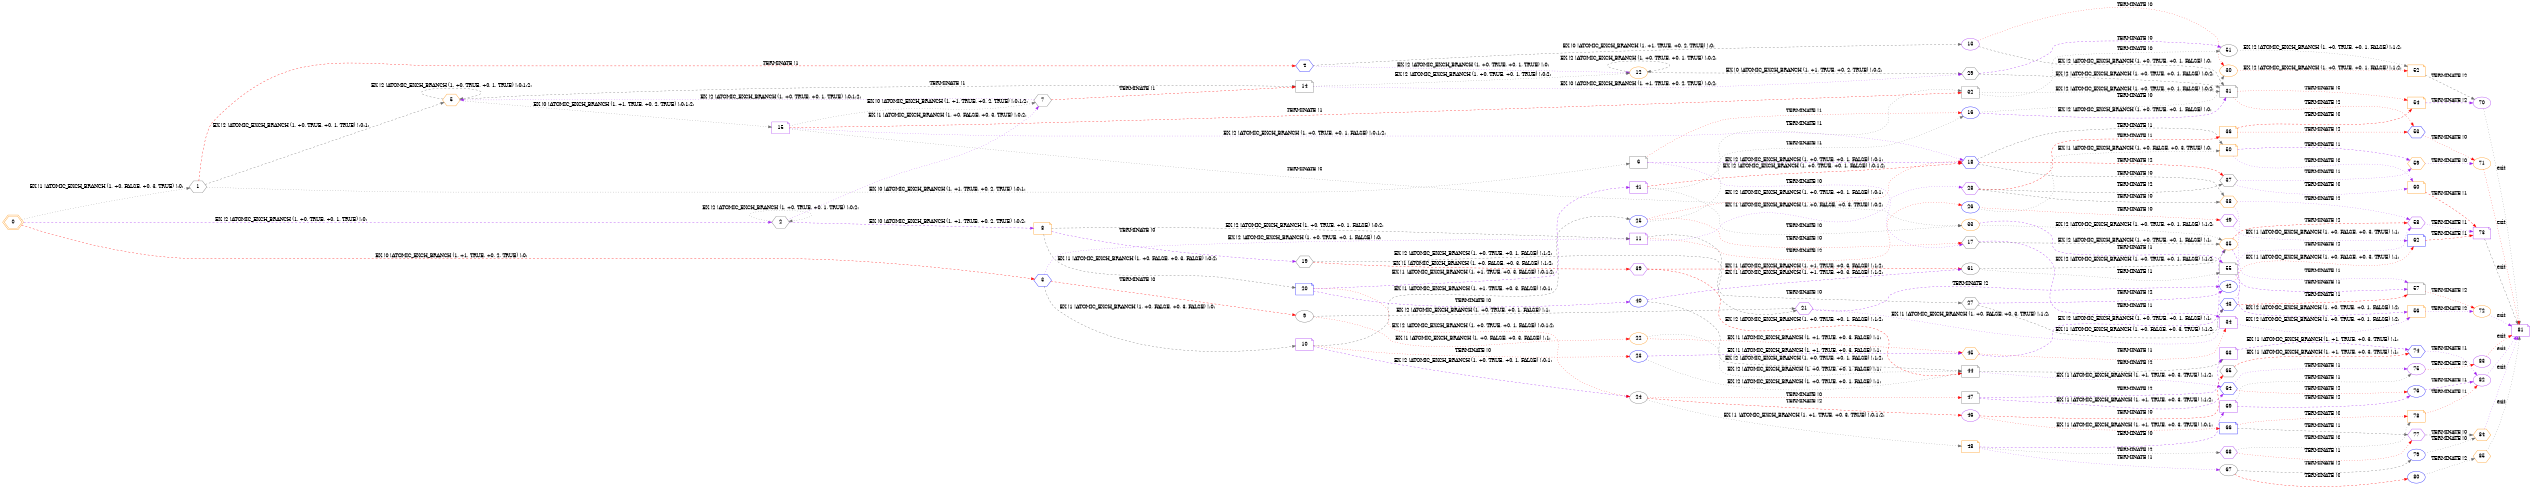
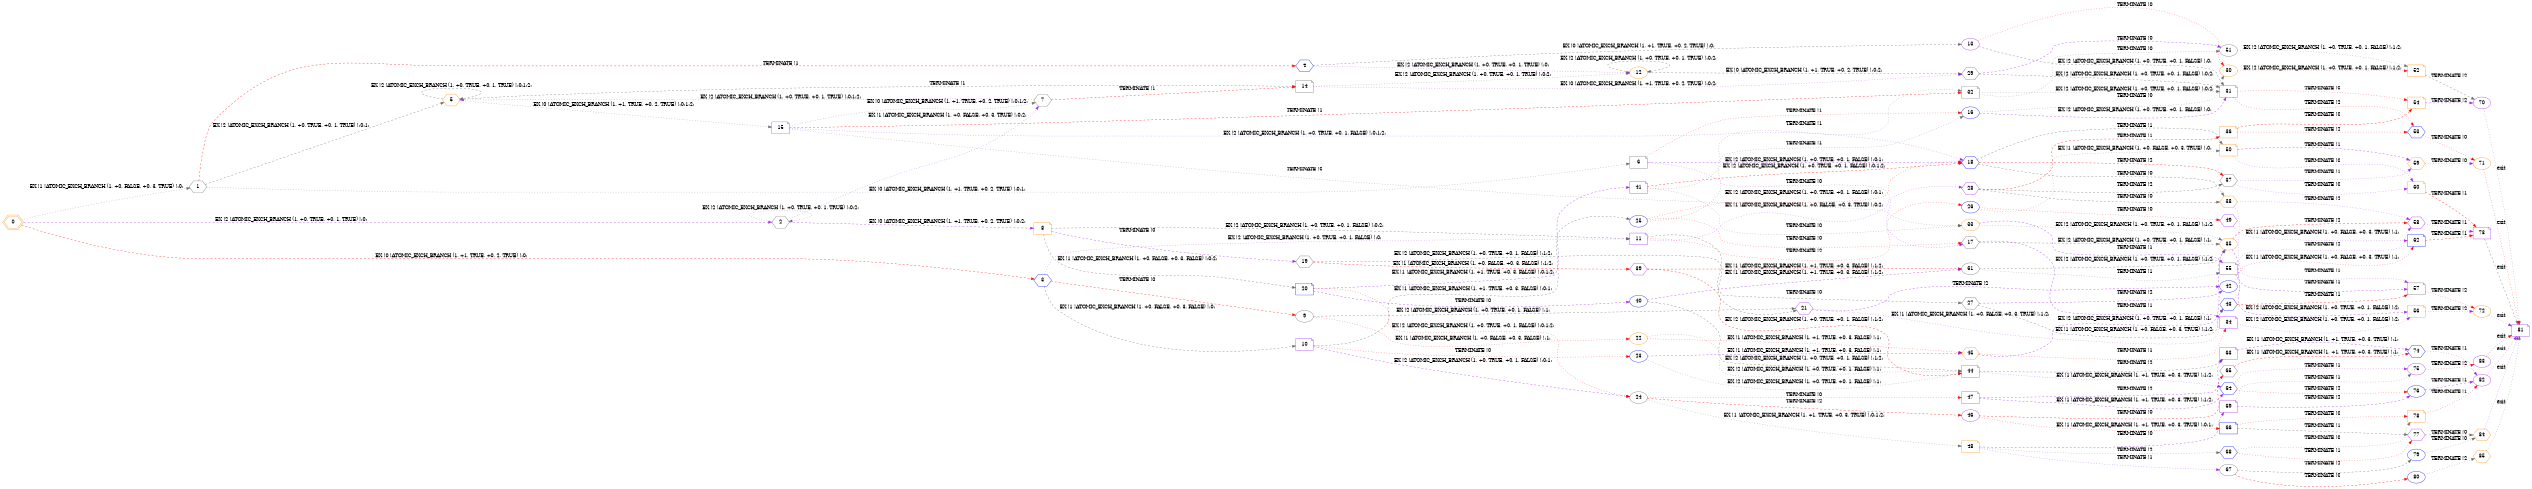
(2229, 452) -> (2229, 452)
